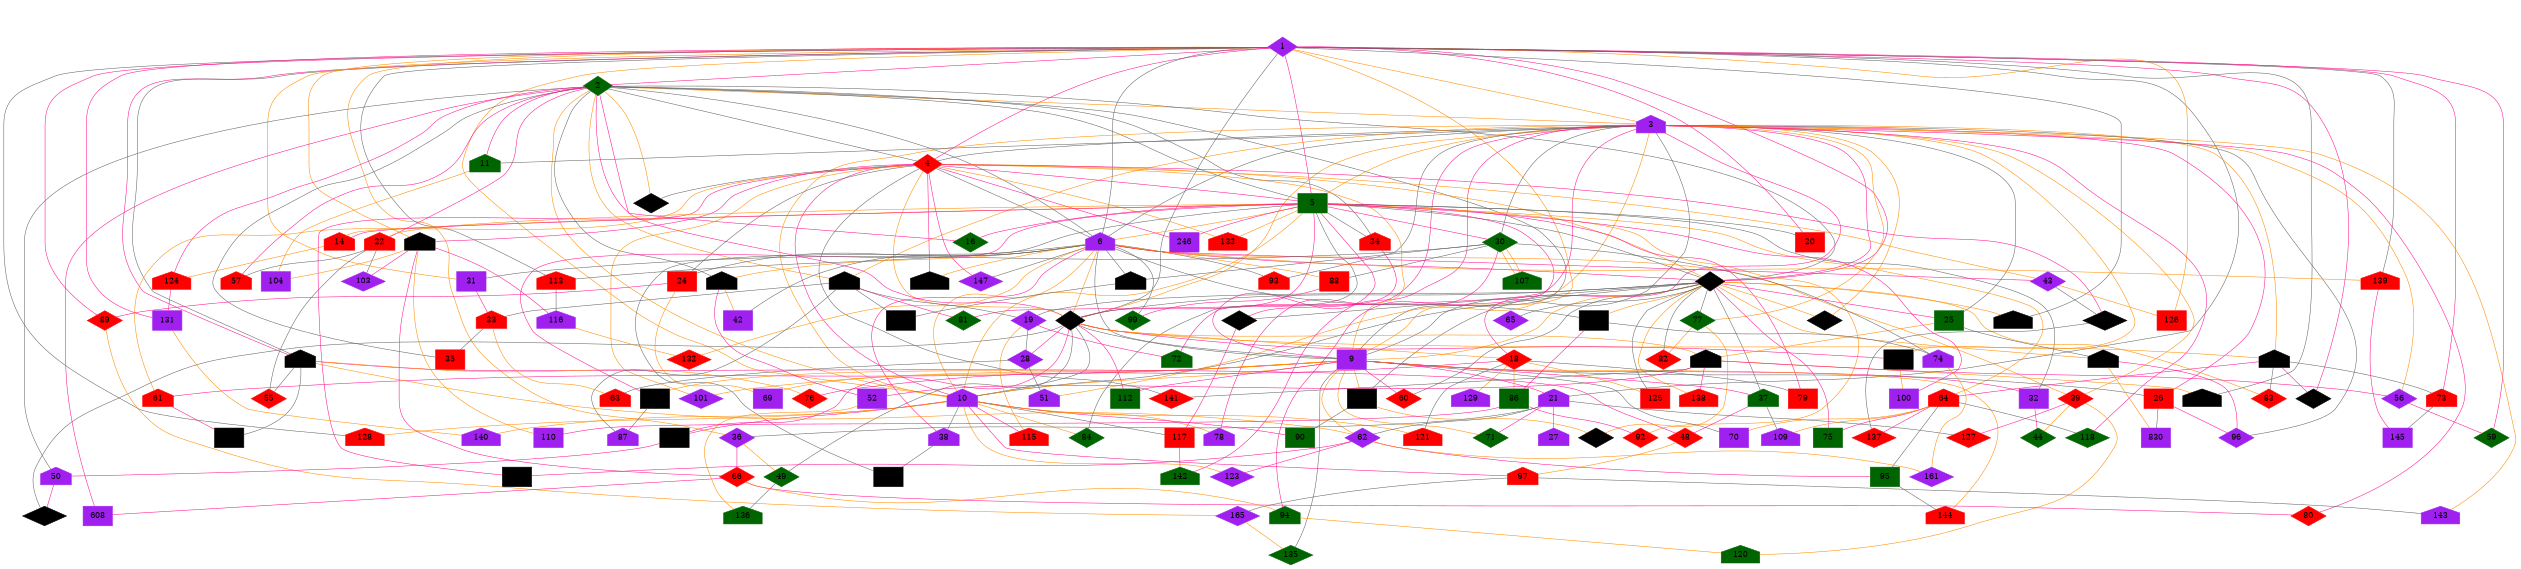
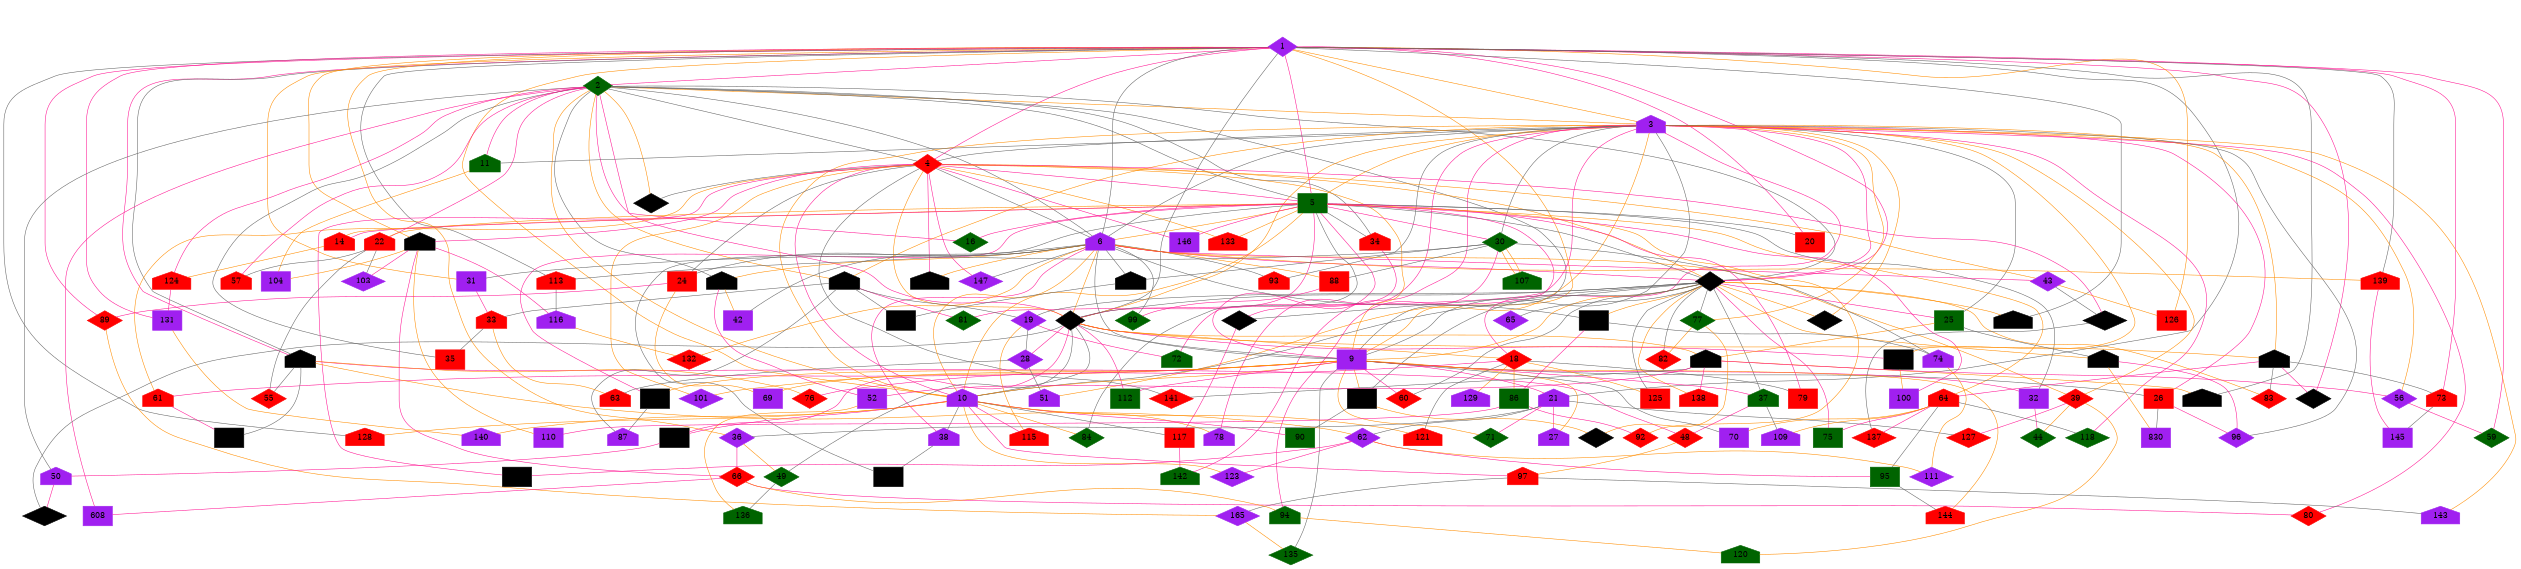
(1184, 242) -> (1184, 242)
(1323, 405) -> (1495, 372)
(1932, 477) -> (1932, 477)
